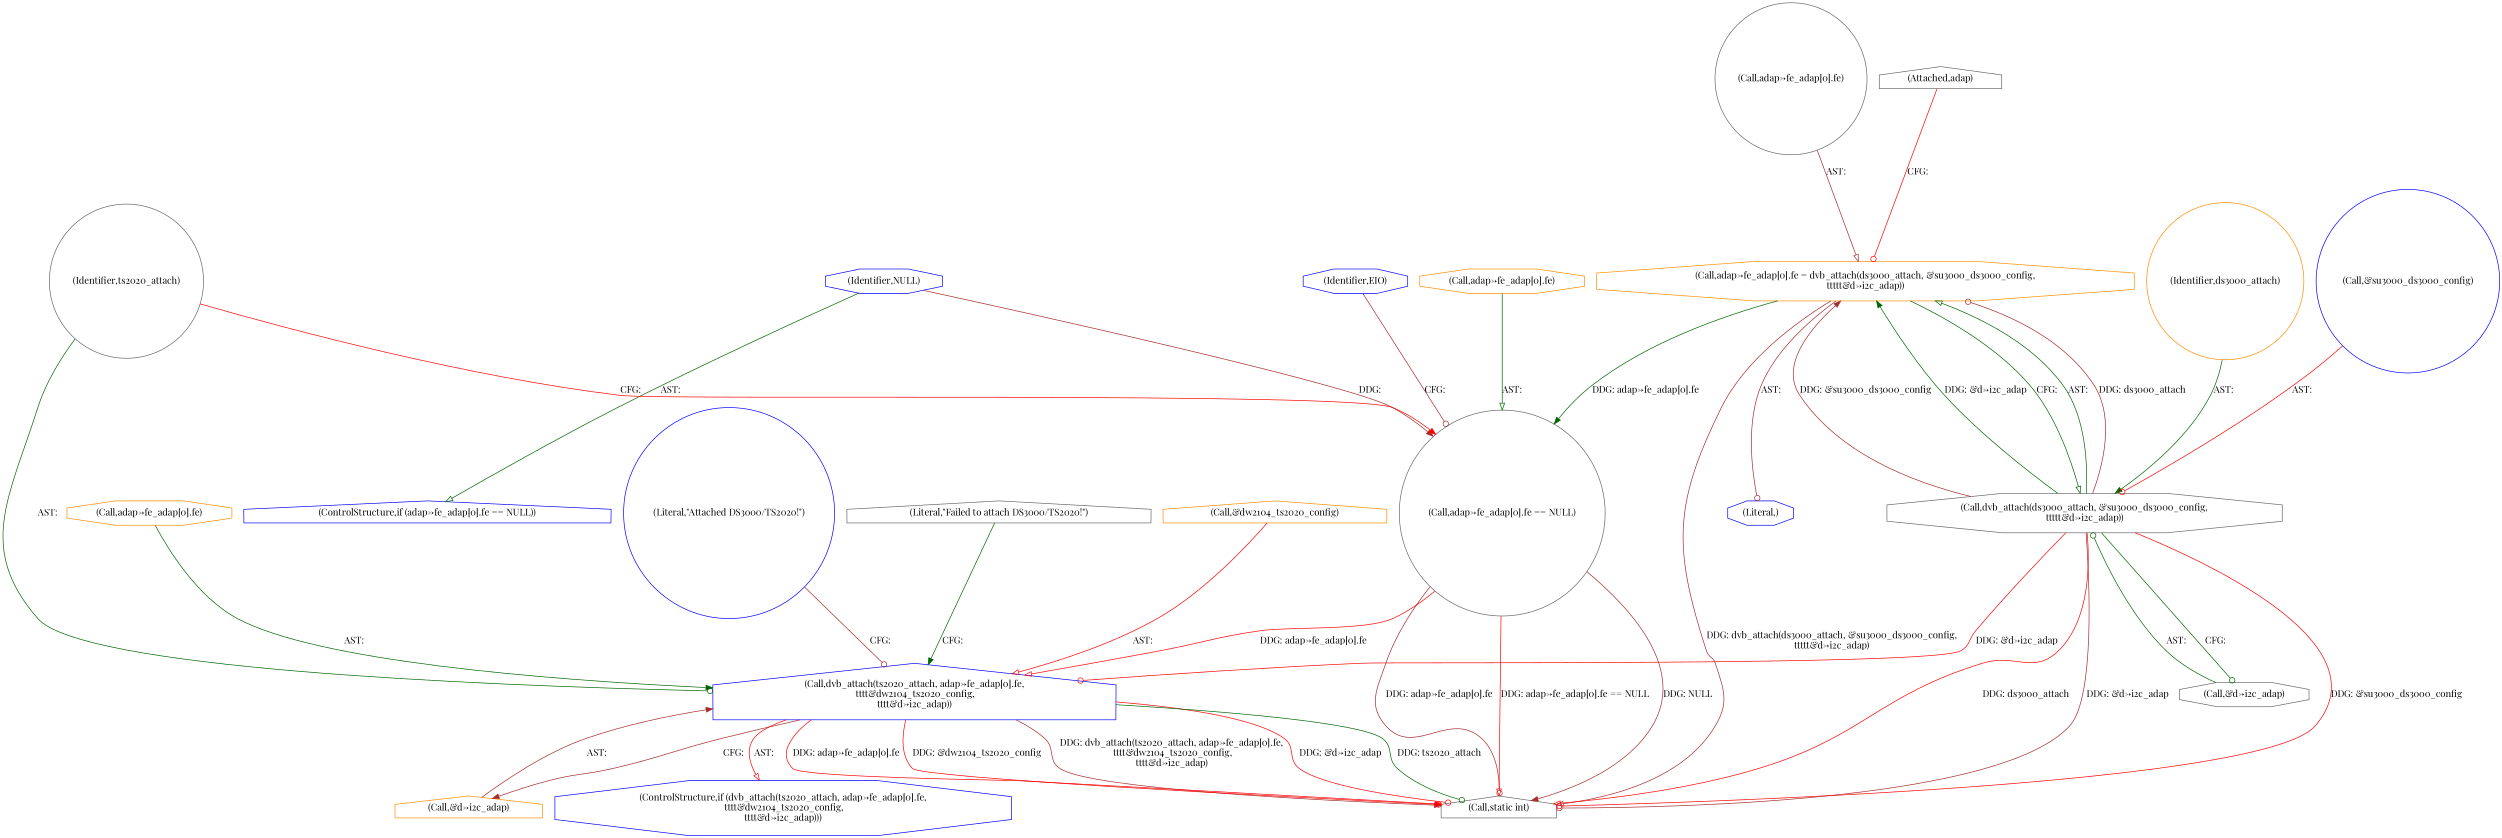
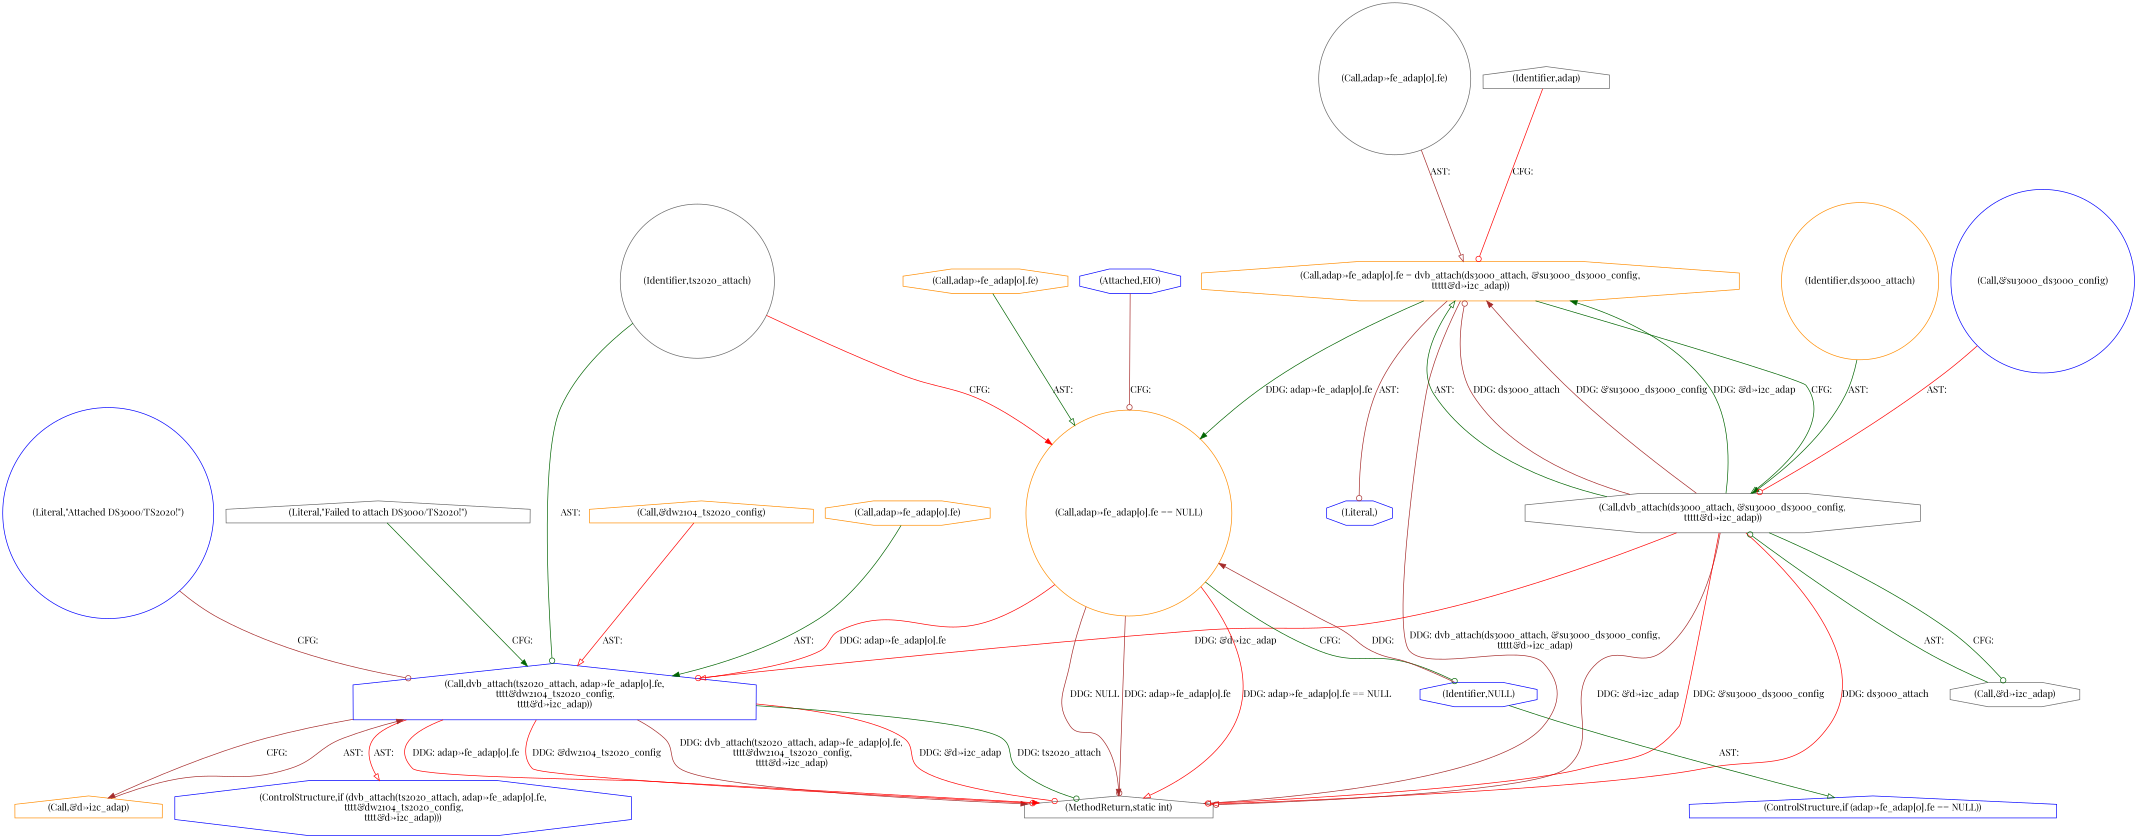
(1940, 79) -> (1546, 79)
(1355, 281) -> (1130, 281)
(1502, 513) -> (1129, 513)
none -> (1321, 652)
(1499, 808) -> (1119, 808)
